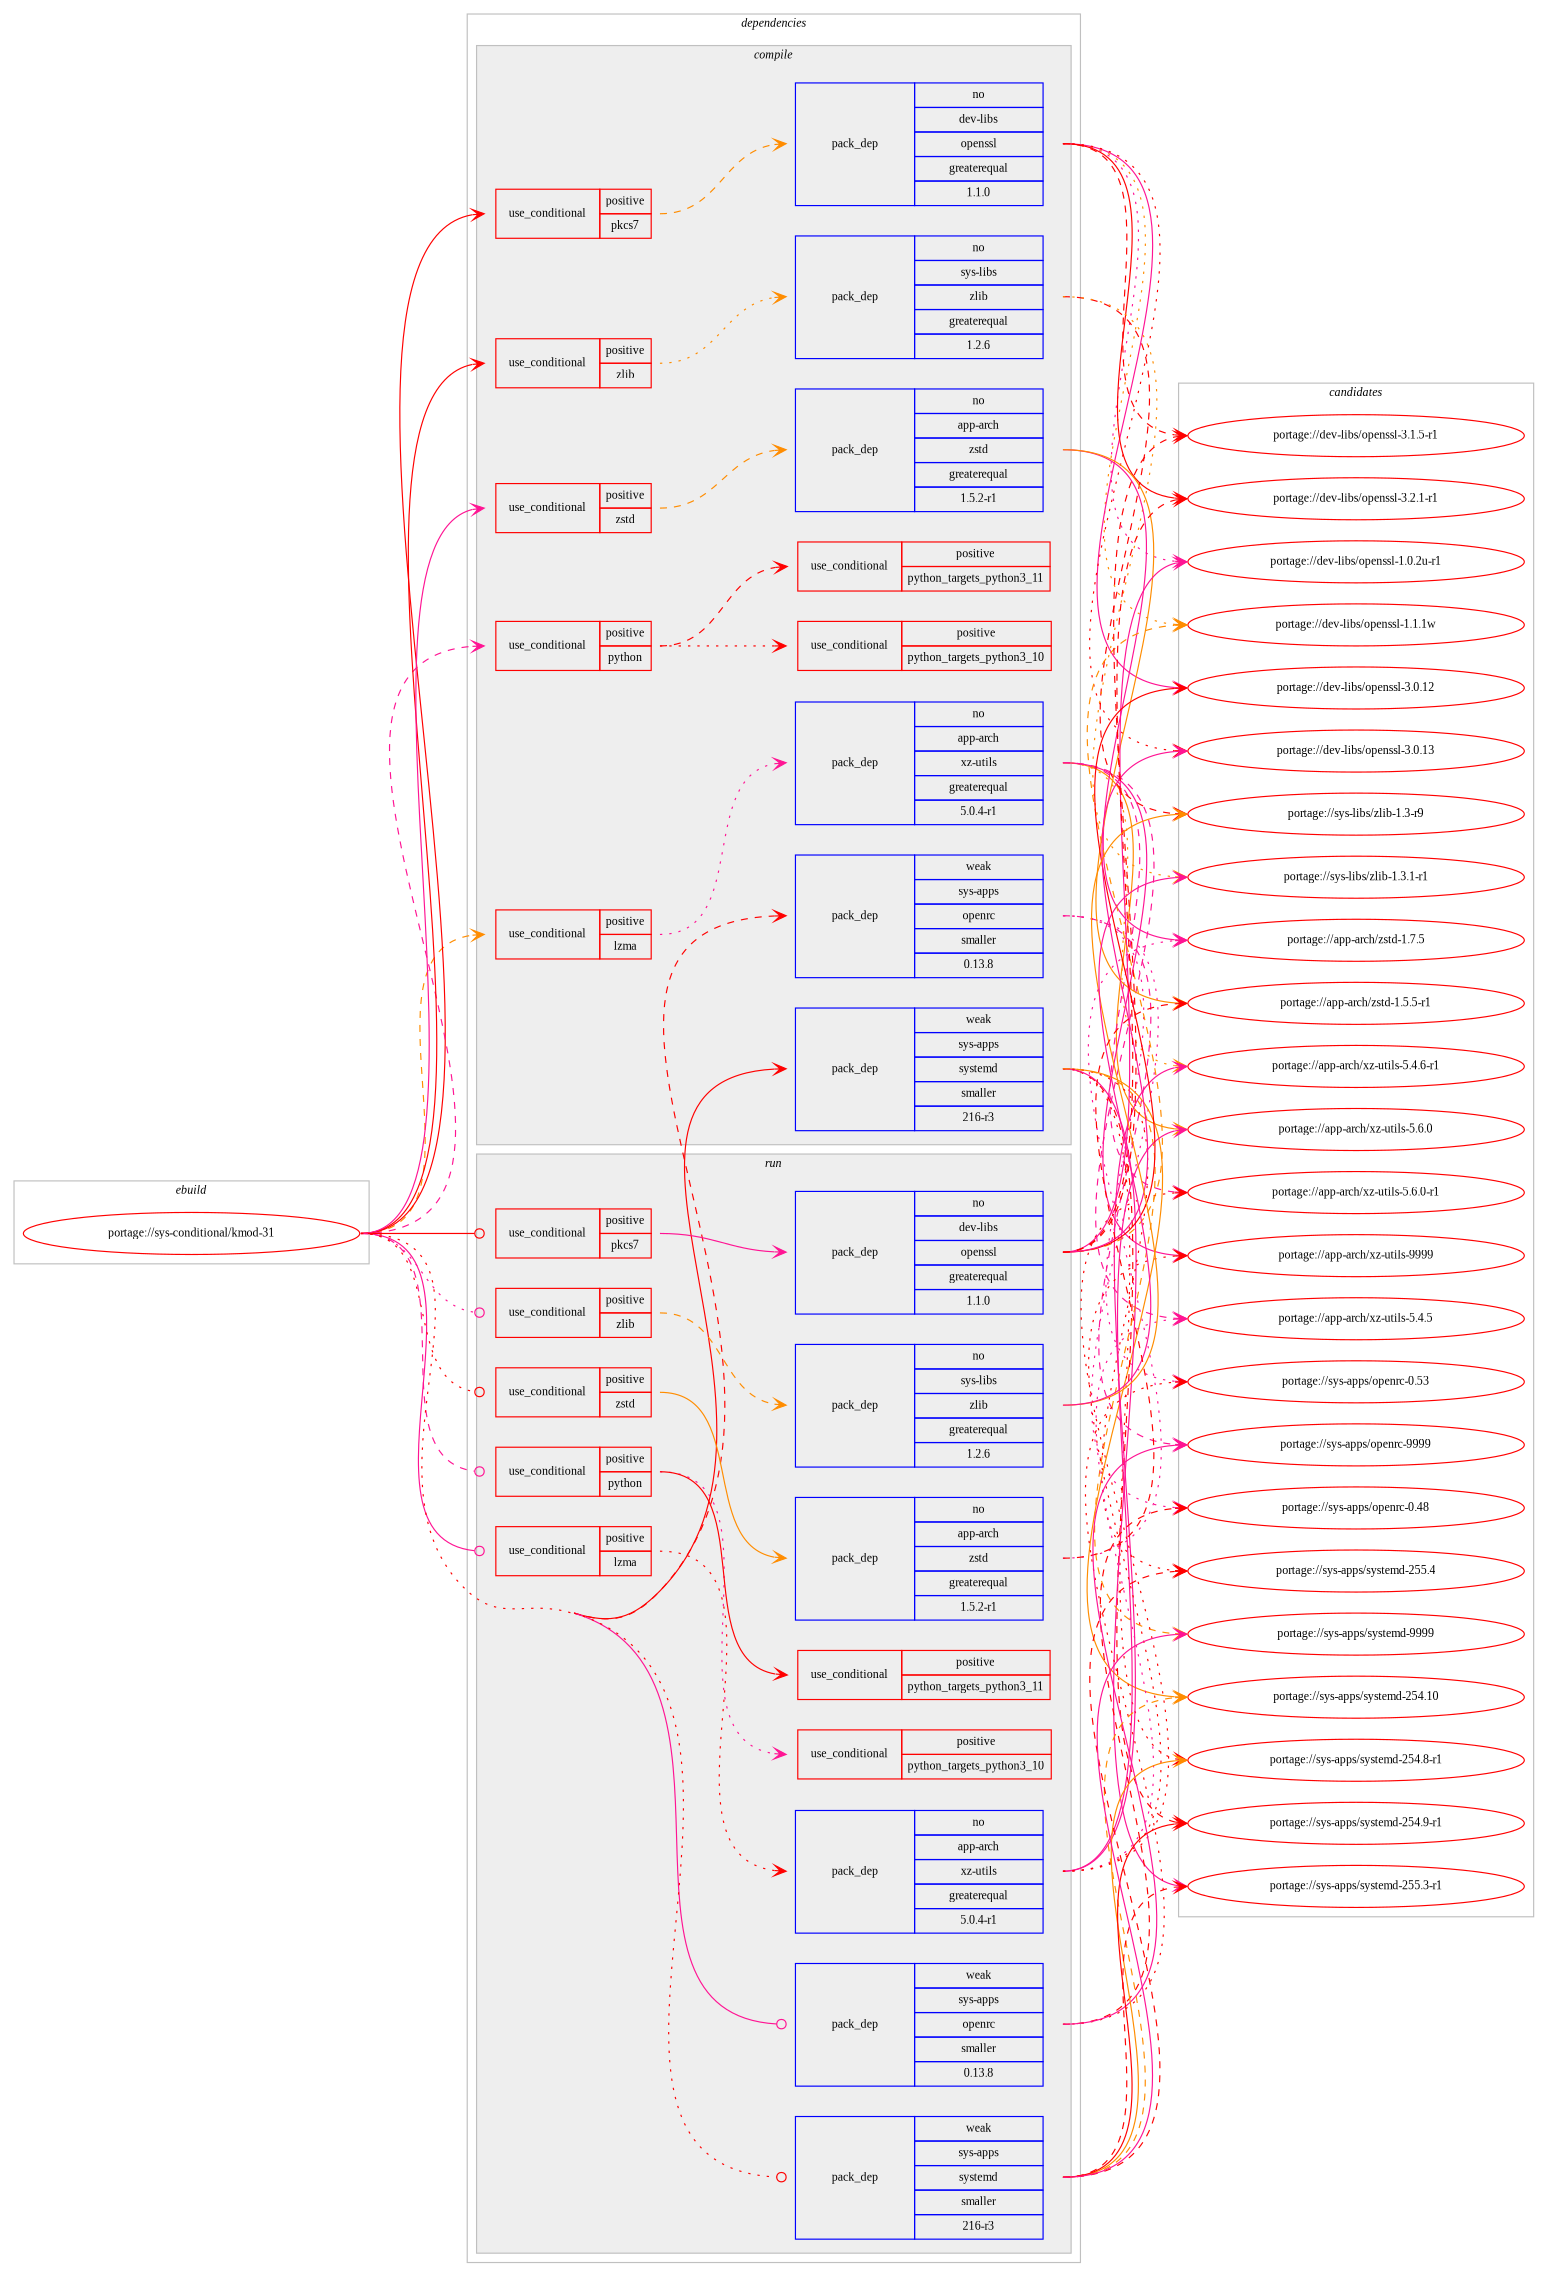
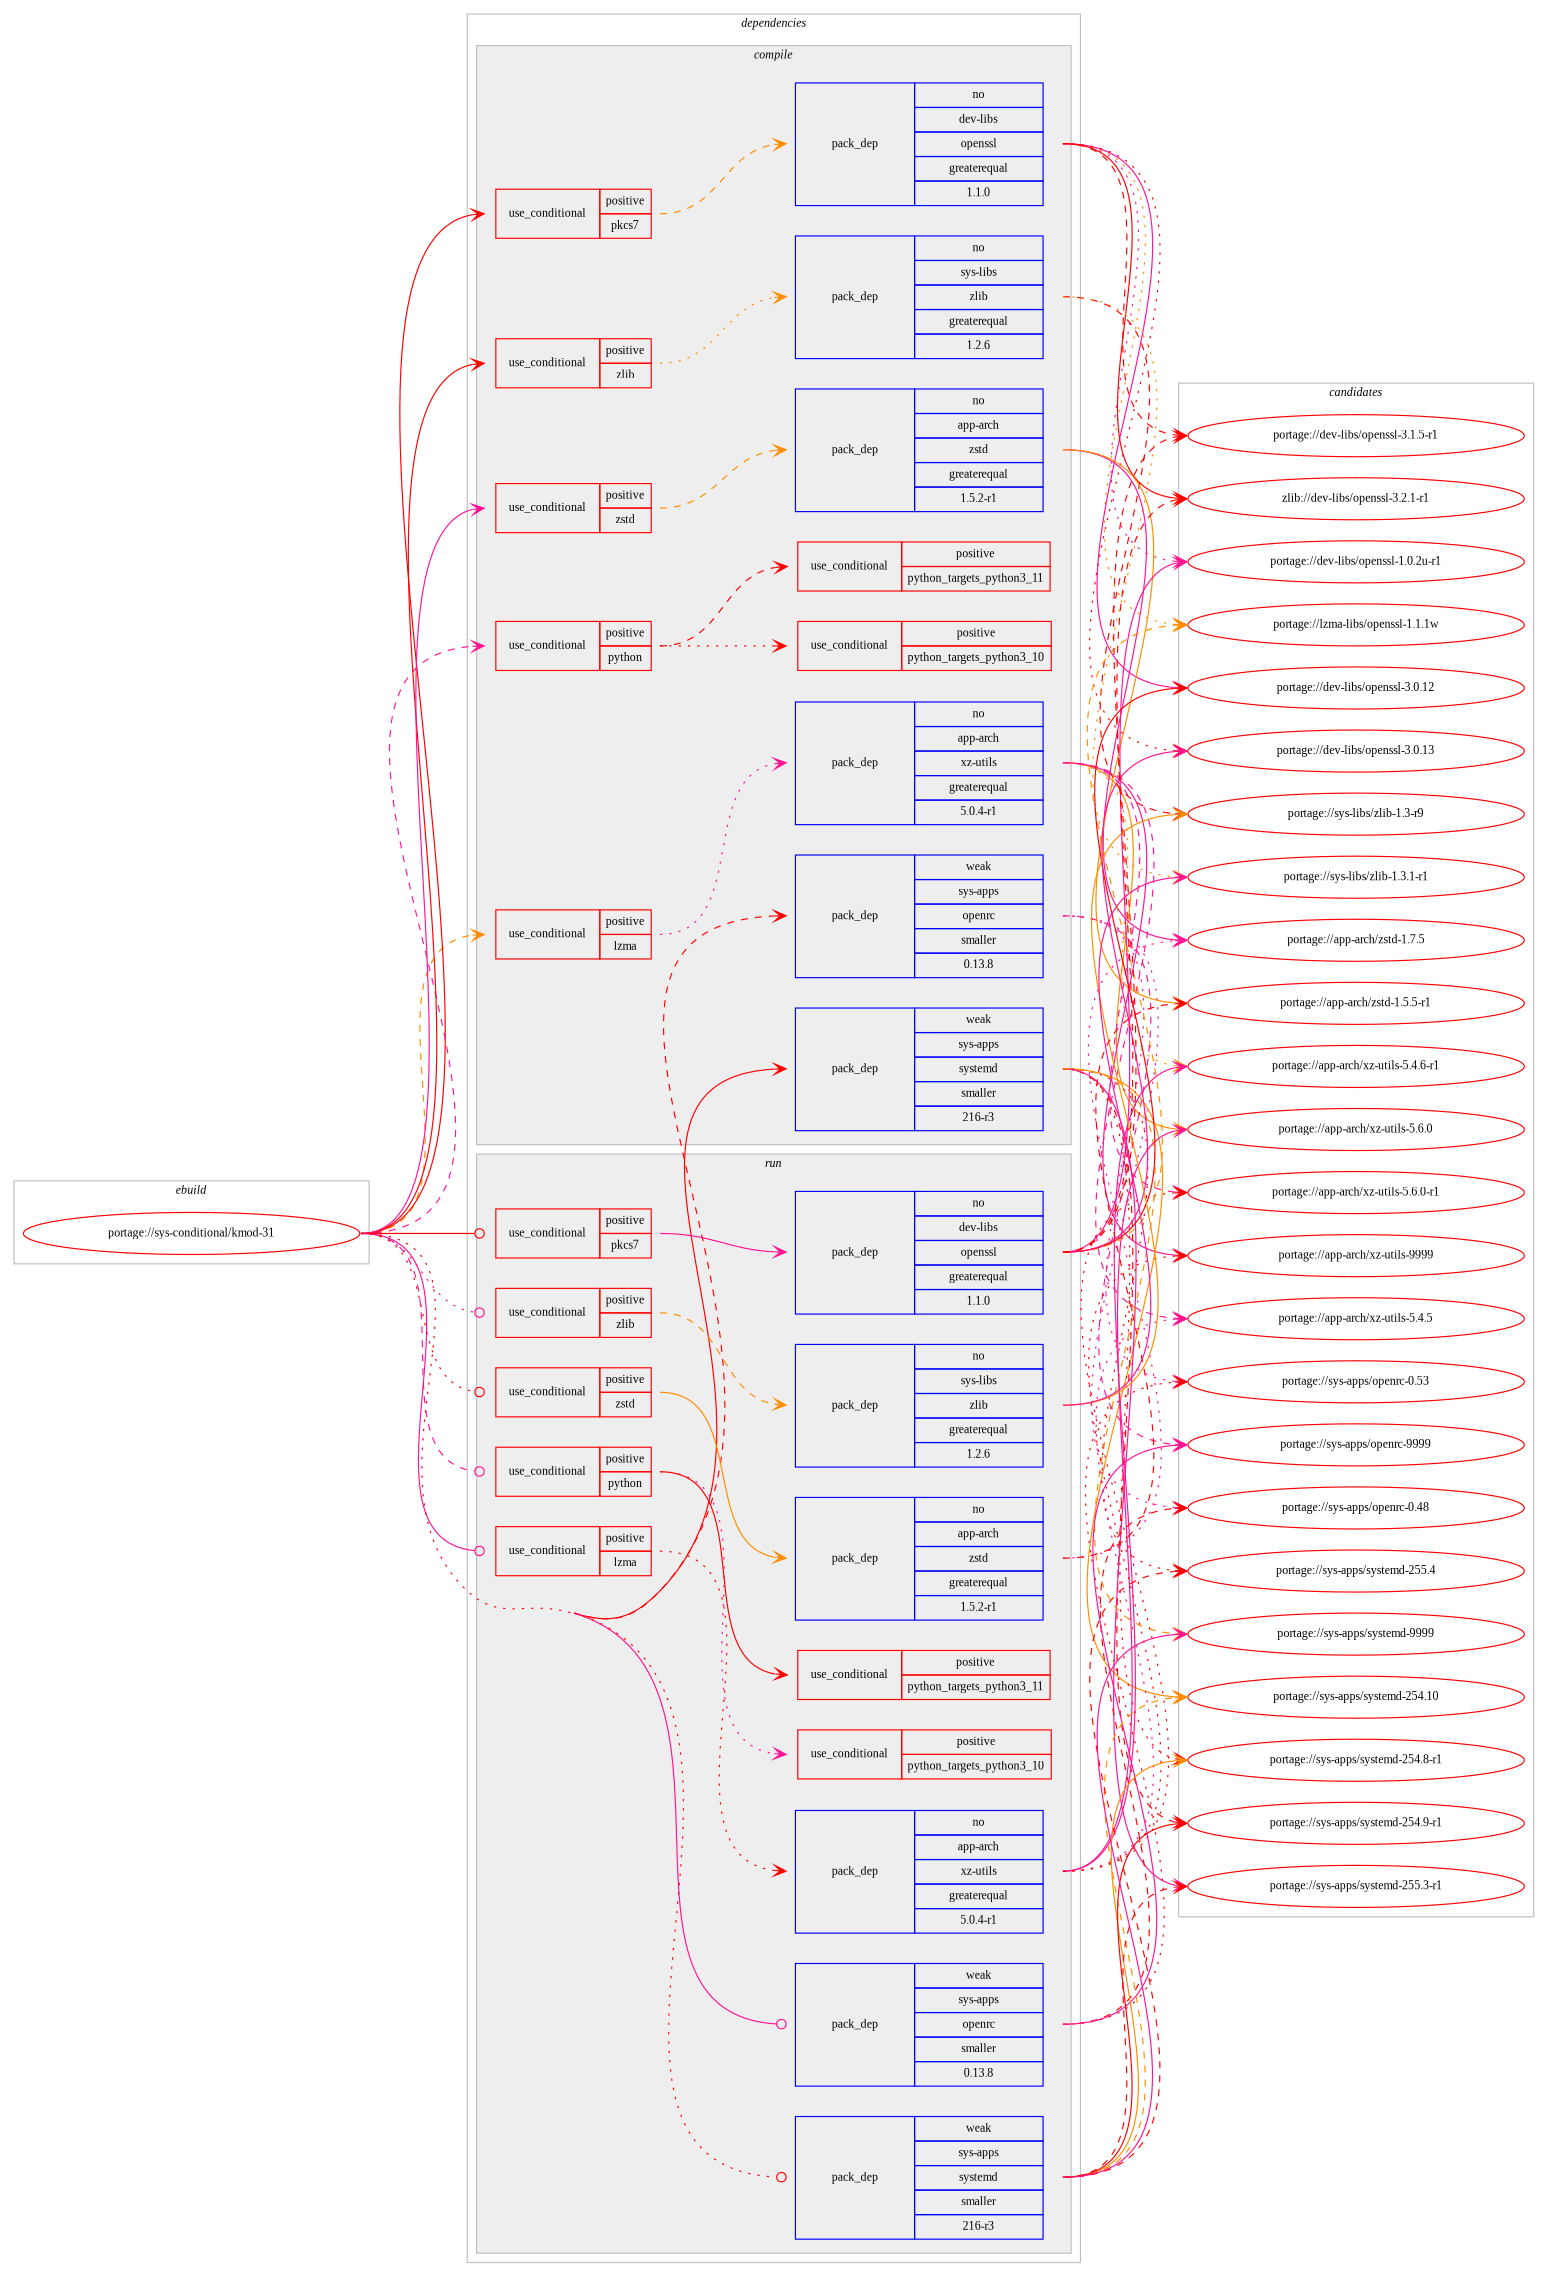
(1356, 499) -> (1356, 499)
(1356, 625) -> (1356, 625)
